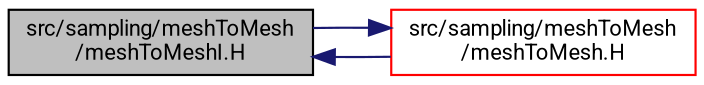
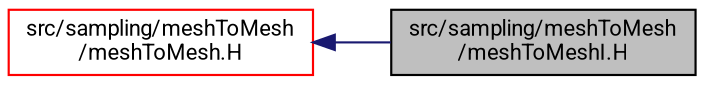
(363, 57) -> none
